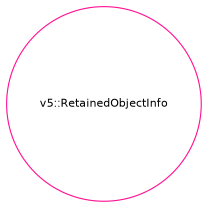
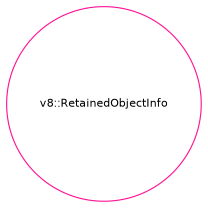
(104, 104) -> (104, 104)
